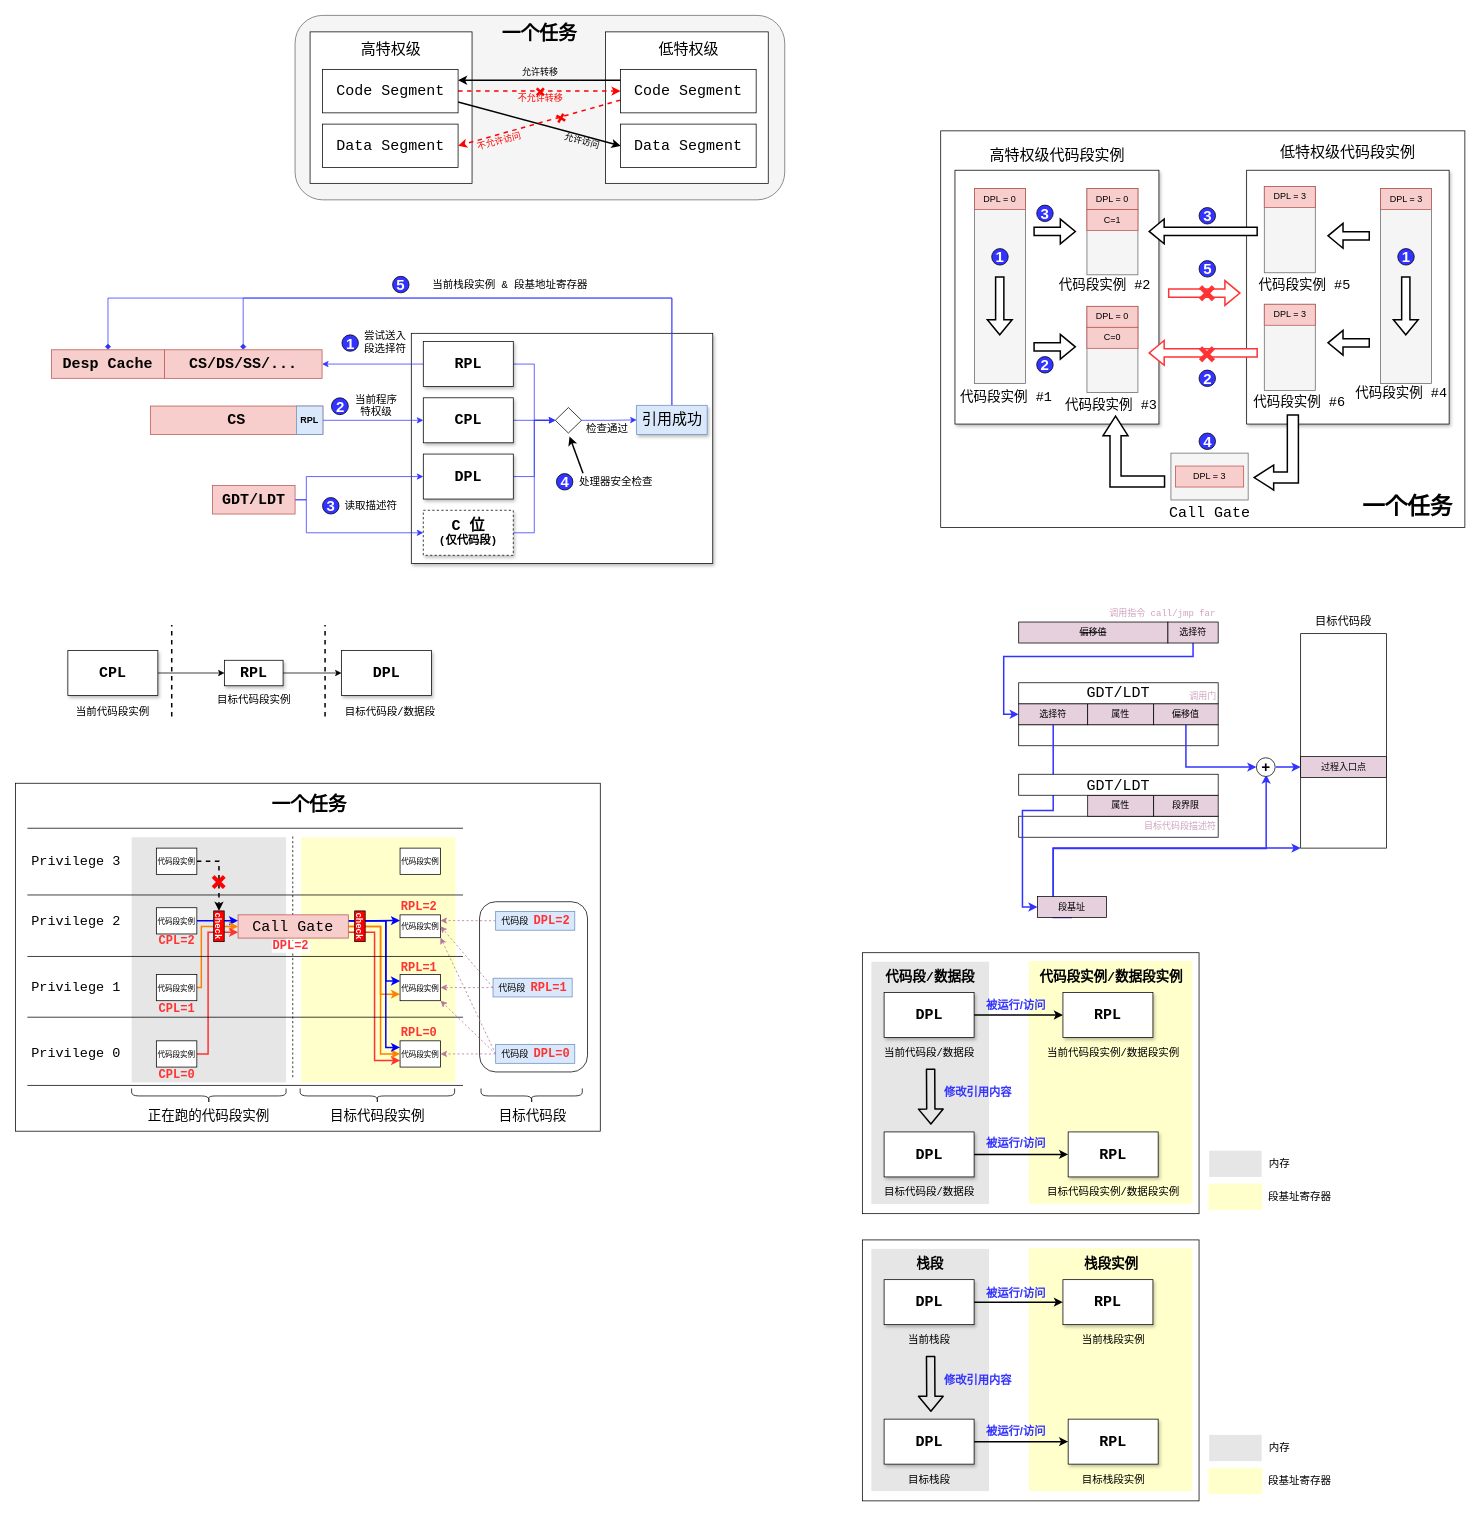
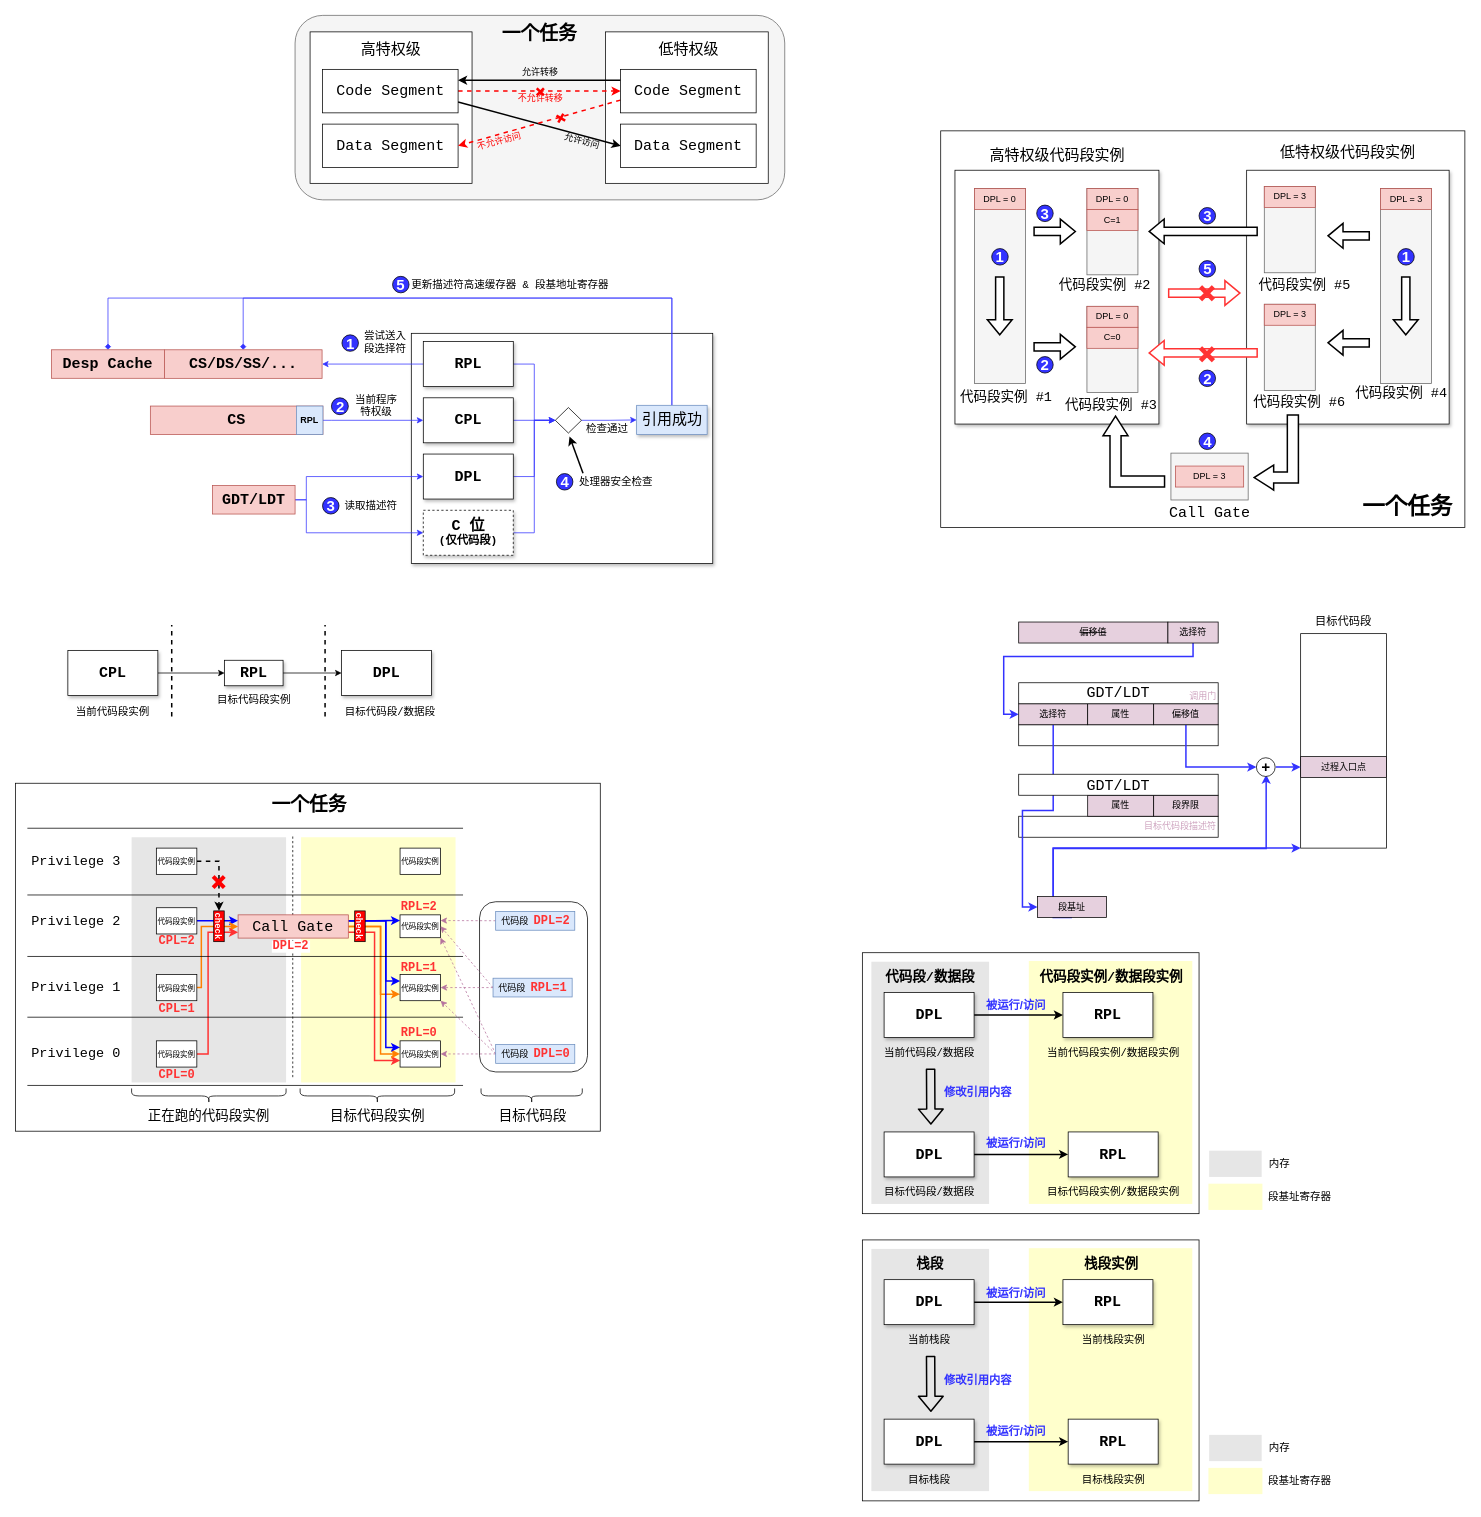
(510, 285) -> (510, 285)
(1163, 613) -> none
